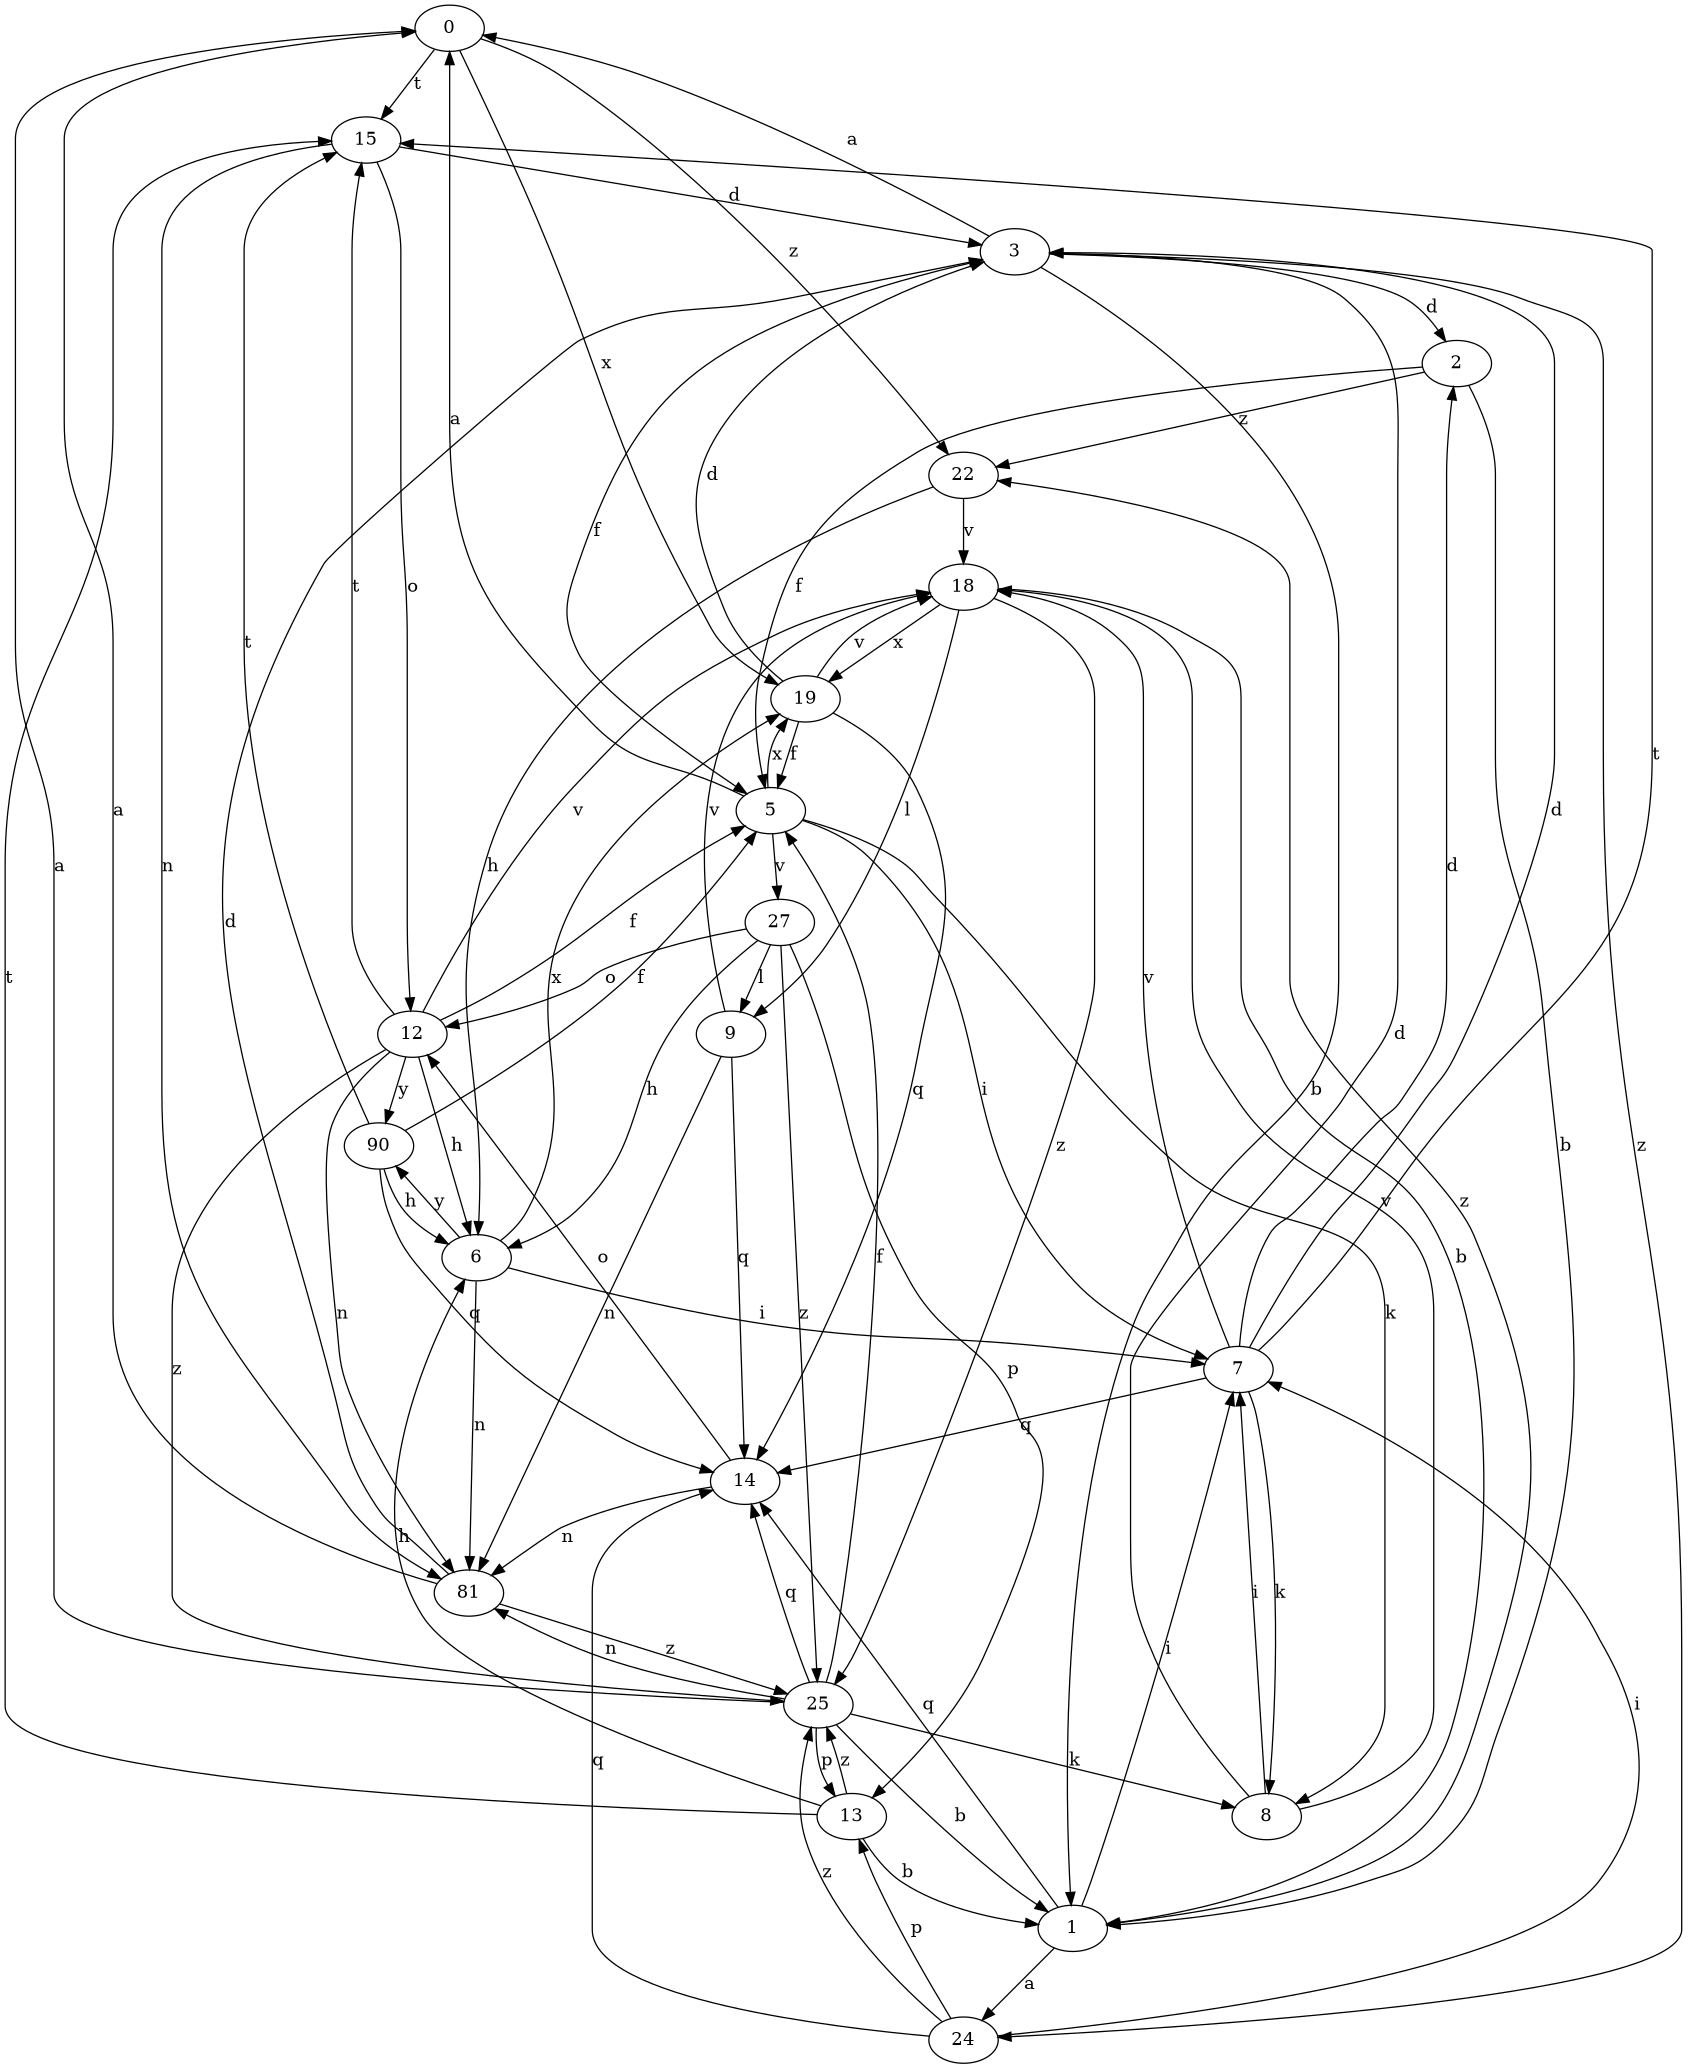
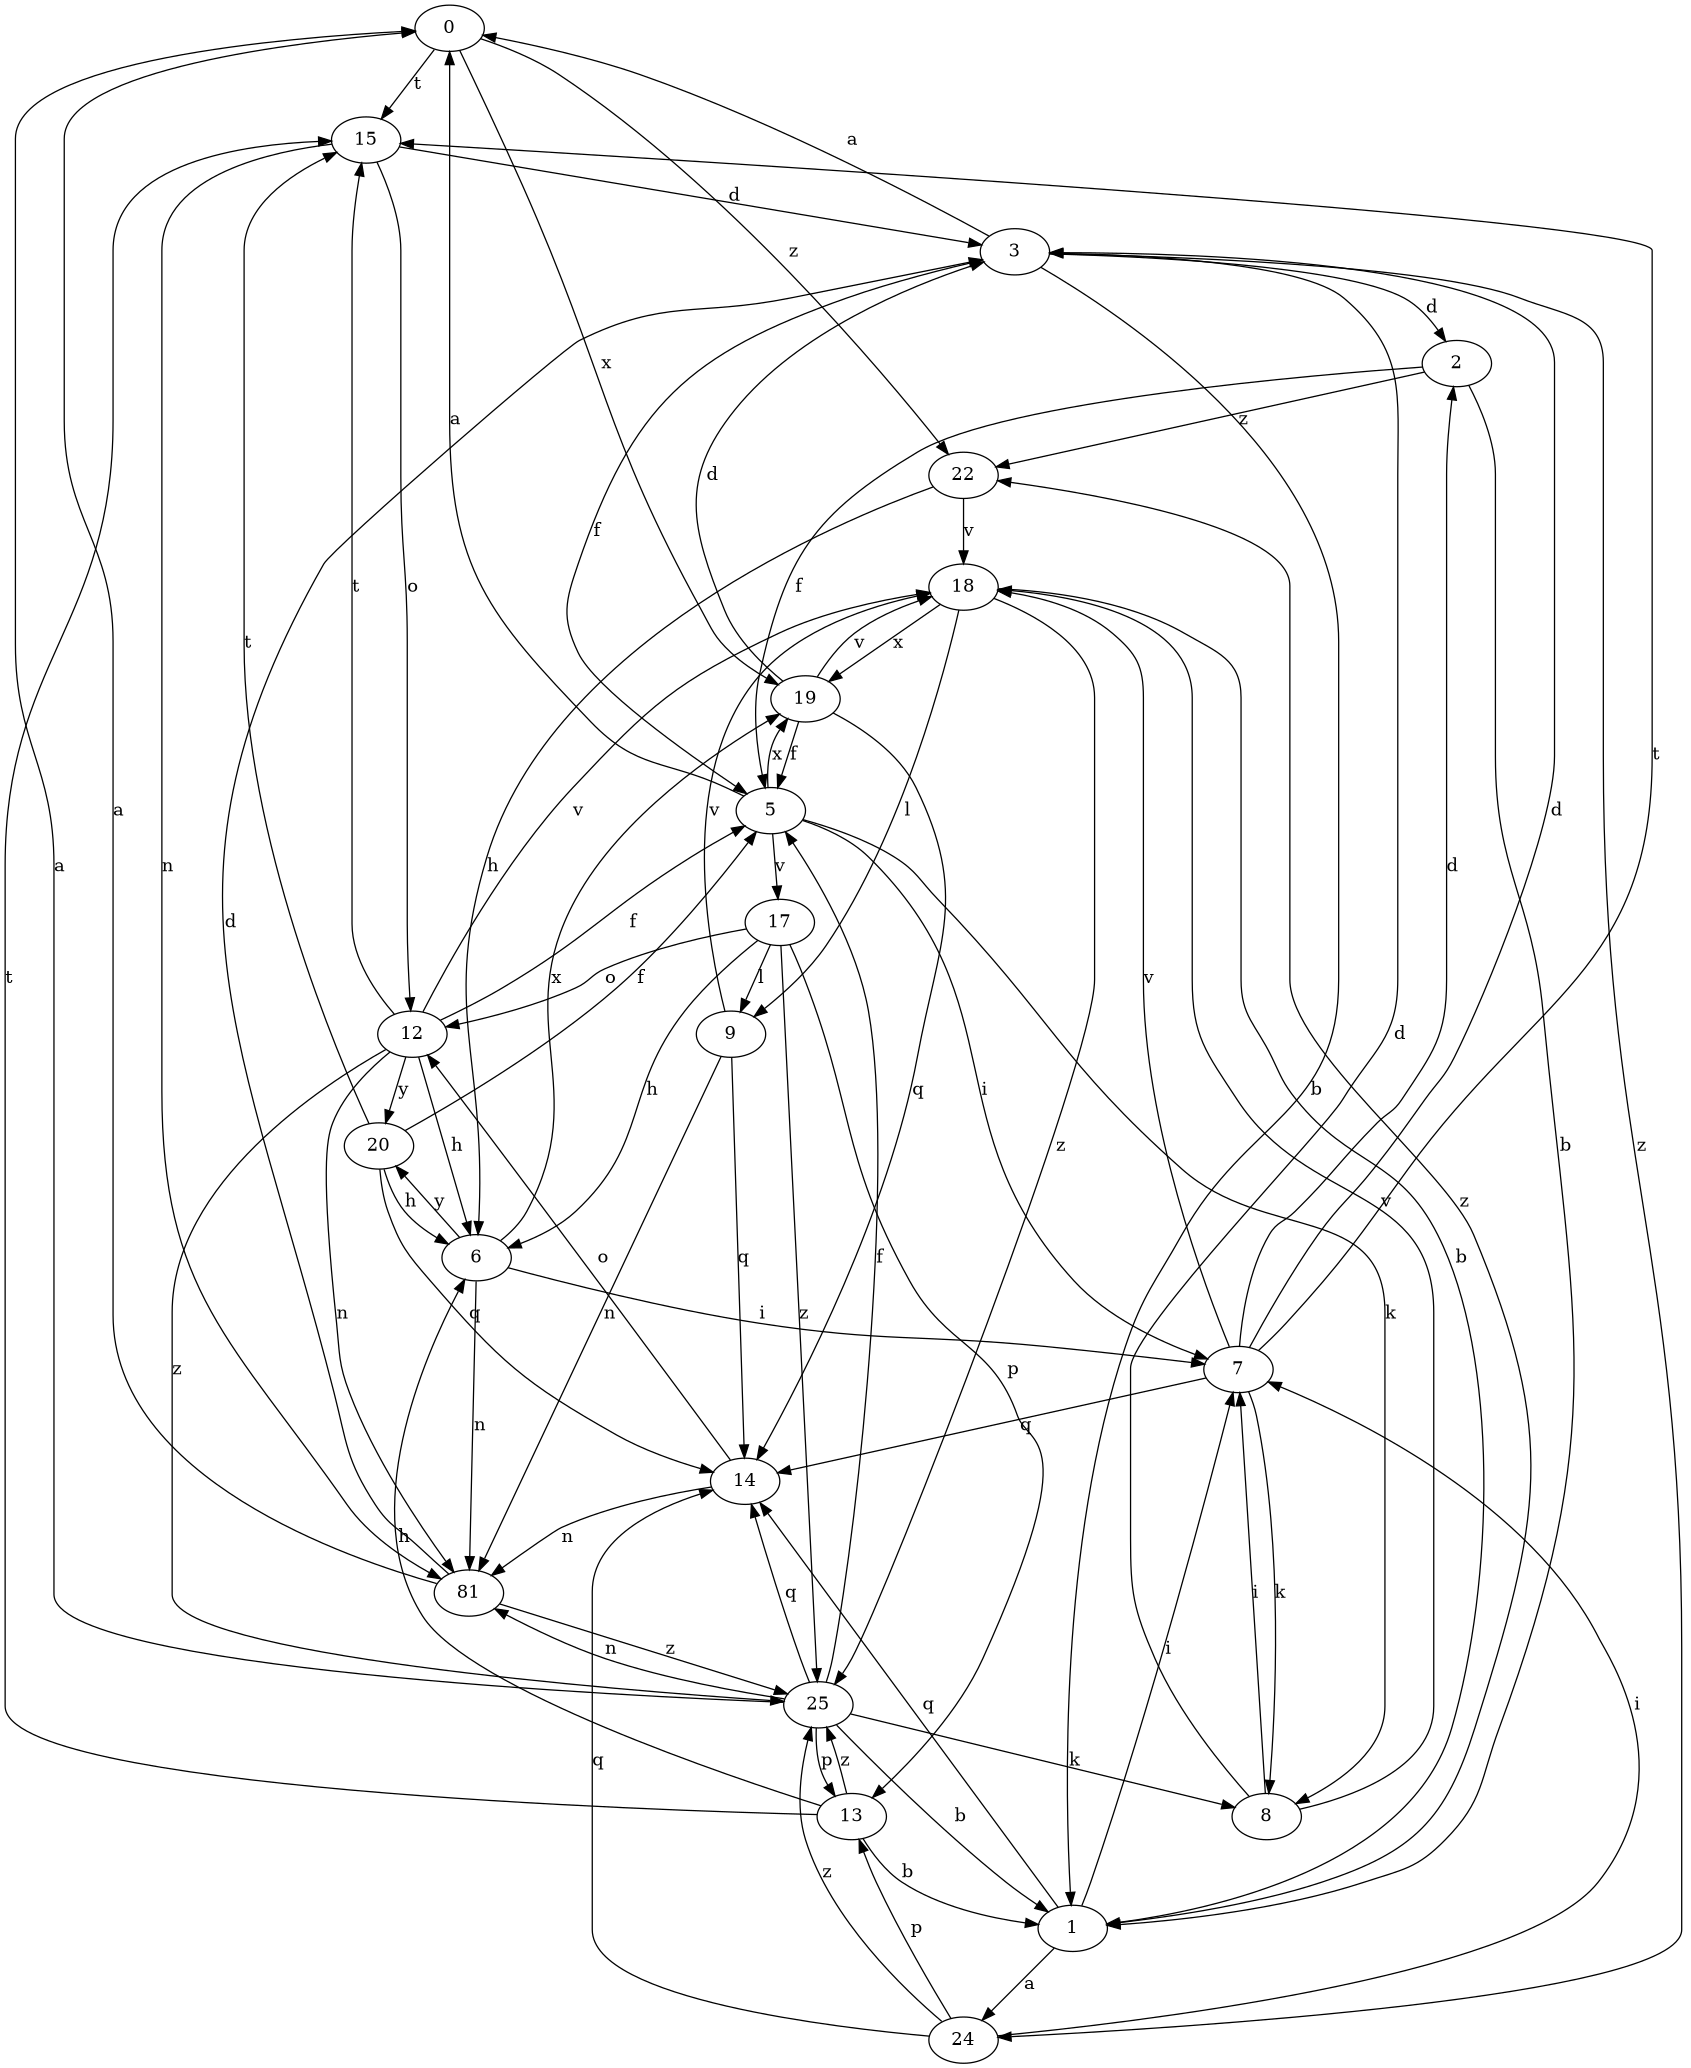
(780, 922) -> (780, 922)
(379, 1146) -> (379, 1146)
